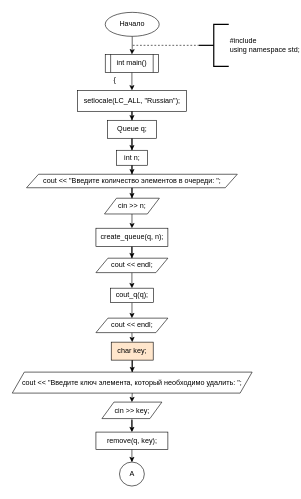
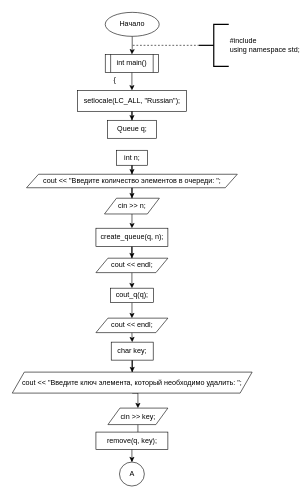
(132, 146) -> none
(132, 351) -> (132, 351)
(132, 411) -> (138, 417)
